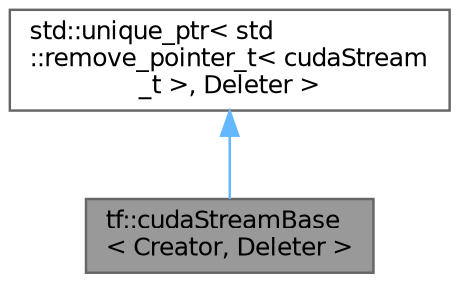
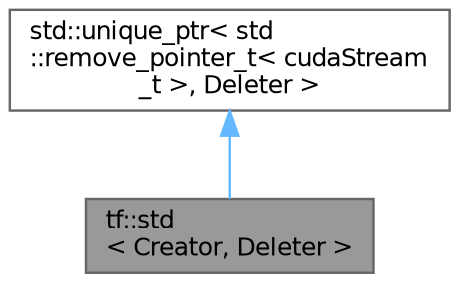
(230, 236) -> (230, 236)
